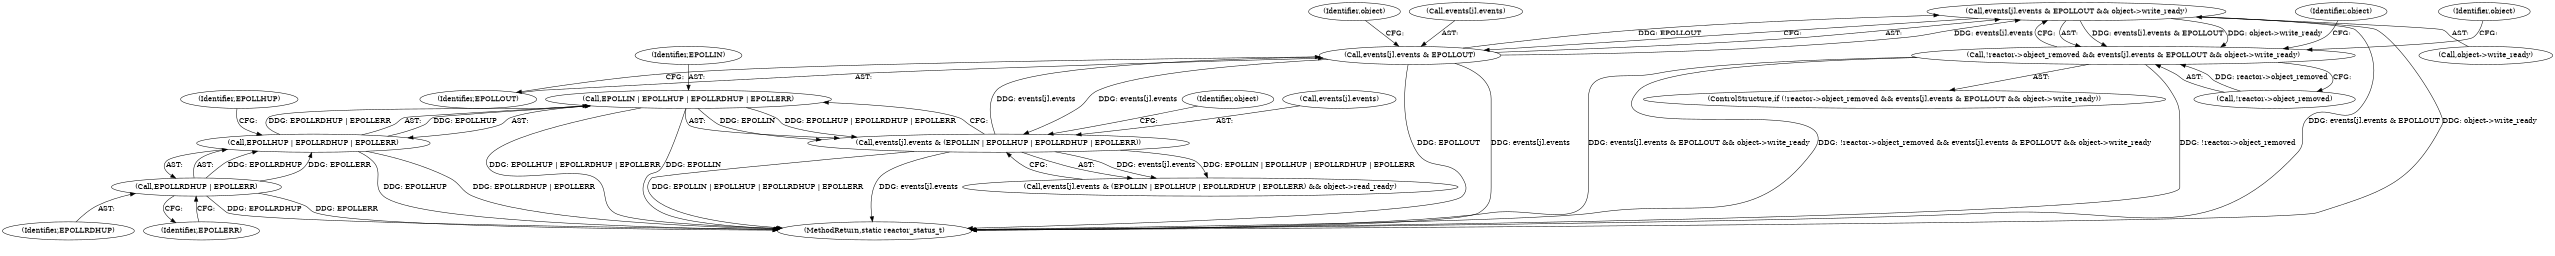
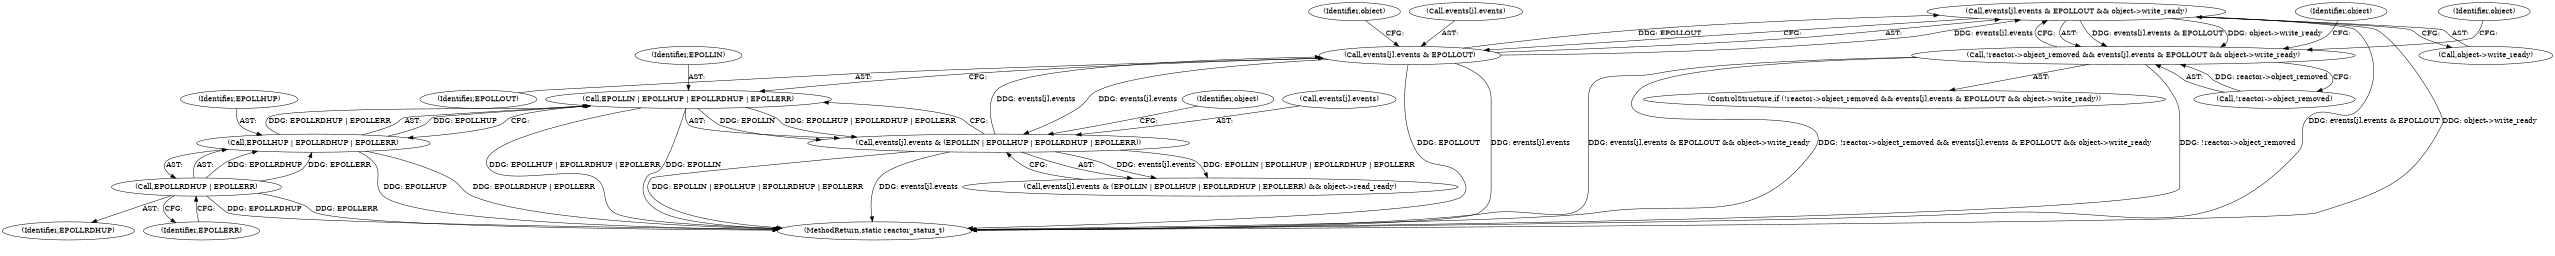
none -> (2324, 23)
(920, 64) -> (1016, 71)
(249, 121) -> (249, 121)
(521, 121) -> (521, 121)
(101, 204) -> (134, 208)
